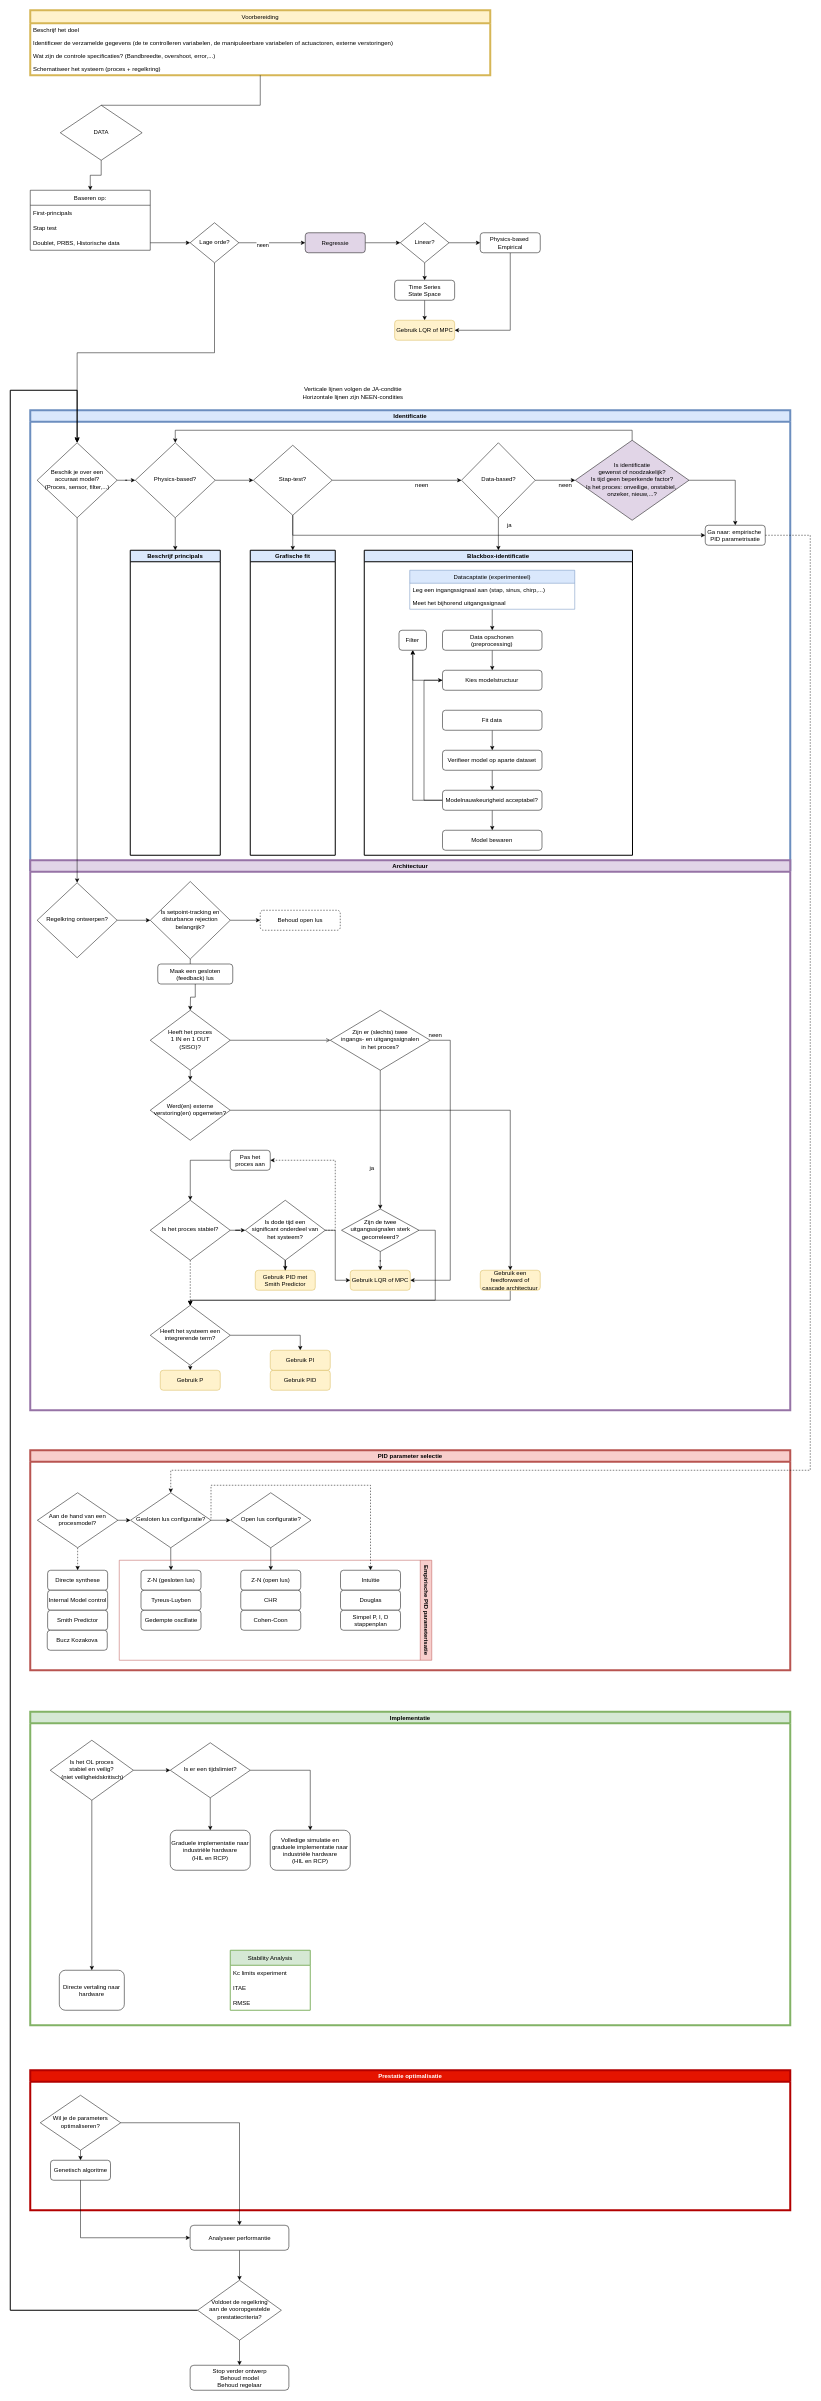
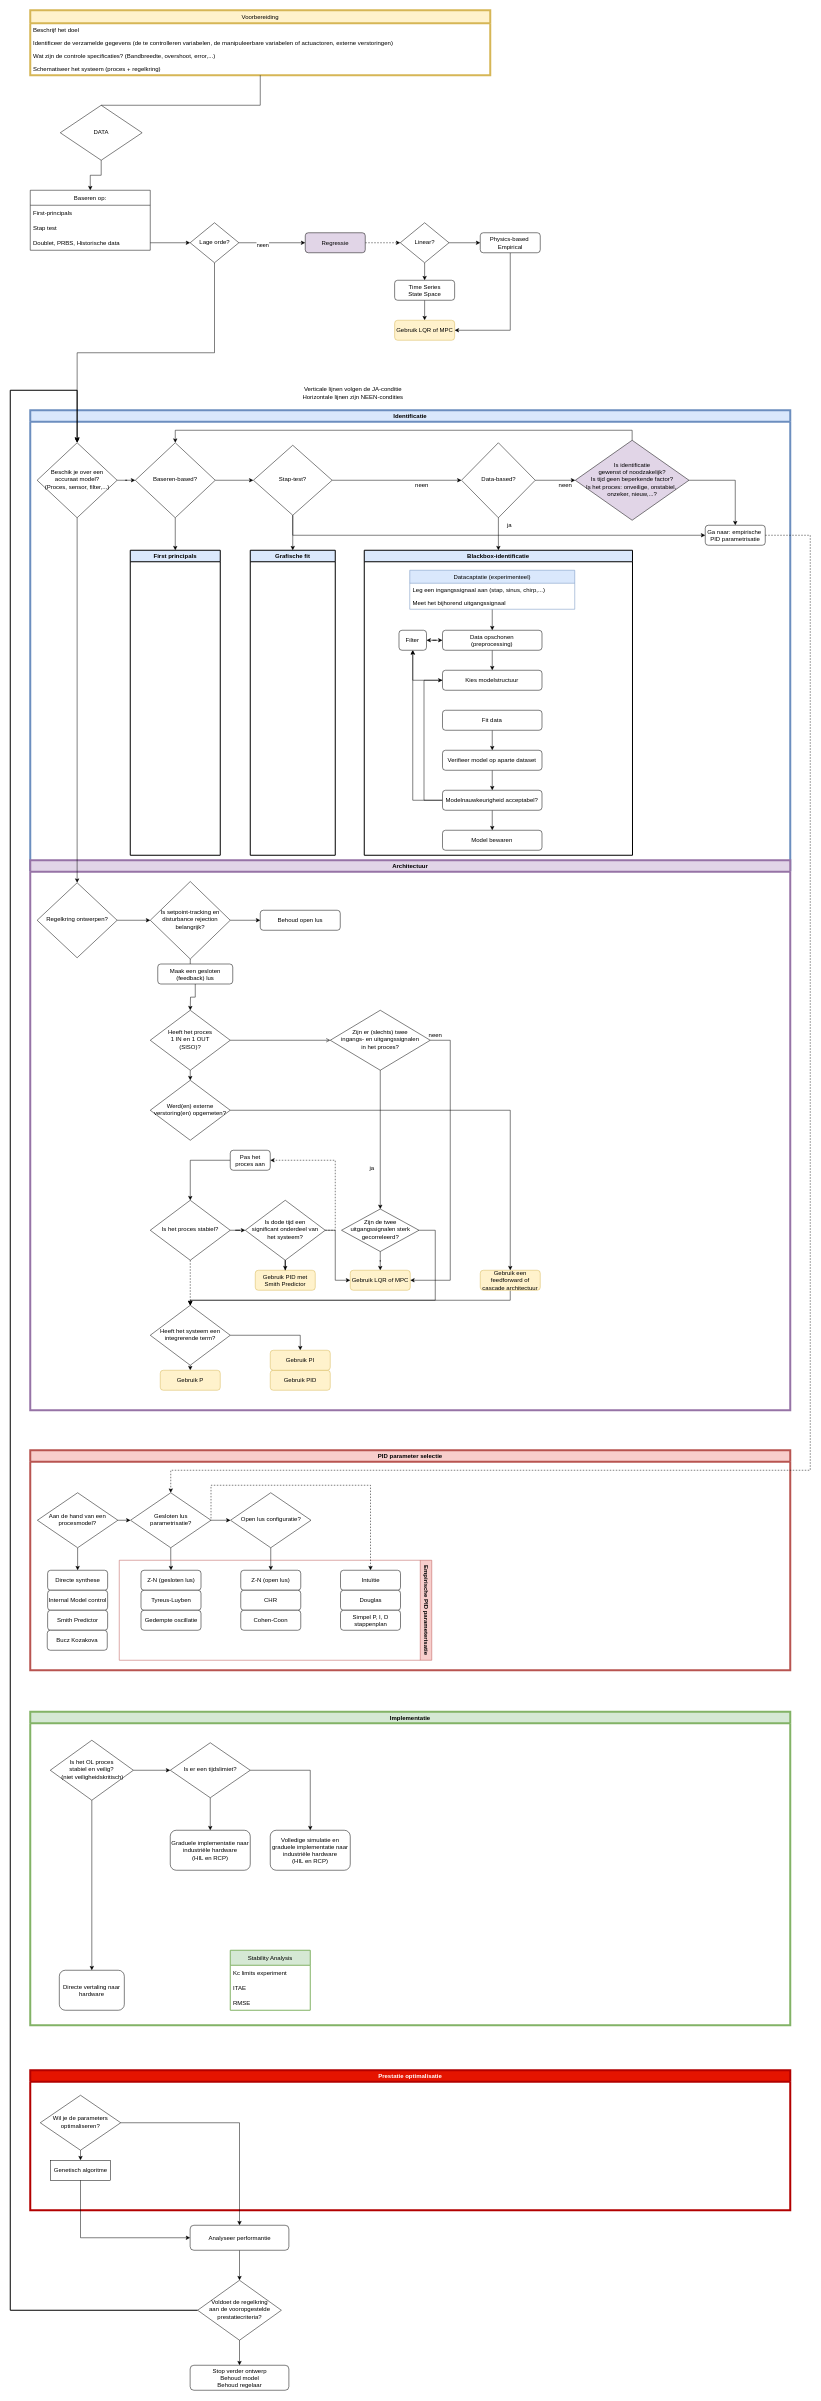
(381, 243) -> (381, 243)
(175, 479) -> (175, 479)
(175, 556) -> (175, 556)
none -> (435, 640)
(300, 920) -> (300, 920)
(171, 1519) -> (171, 1519)
(78, 1557) -> (78, 1557)
(81, 2170) -> (81, 2170)
